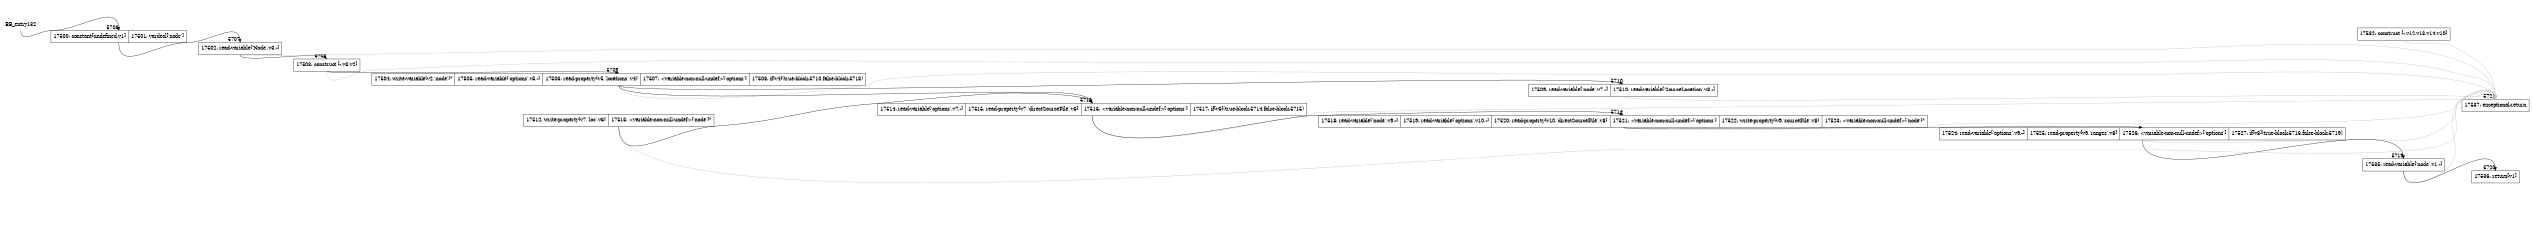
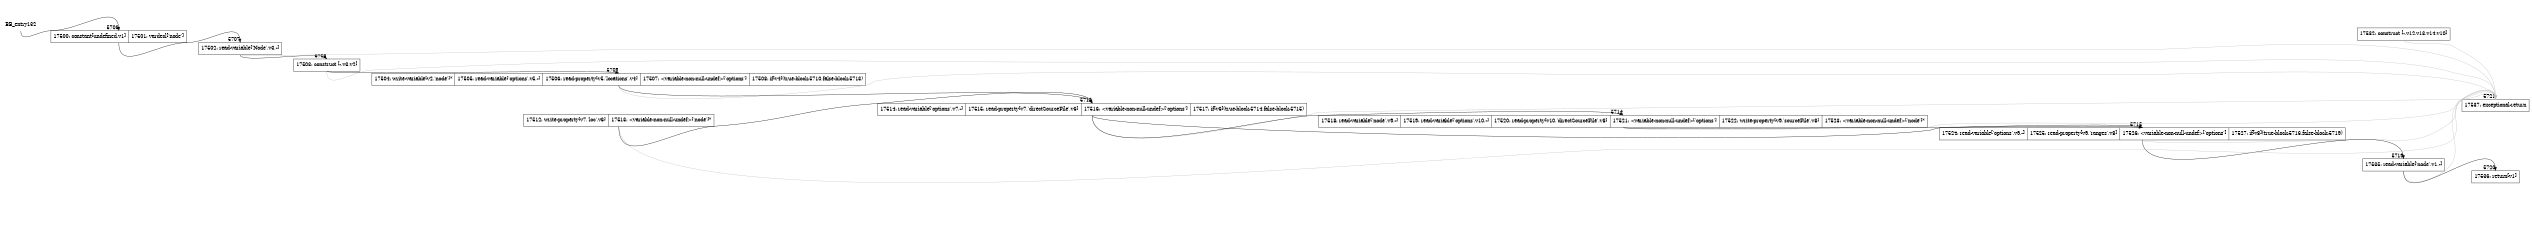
(1623, 90) -> none
none -> (1615, 138)
